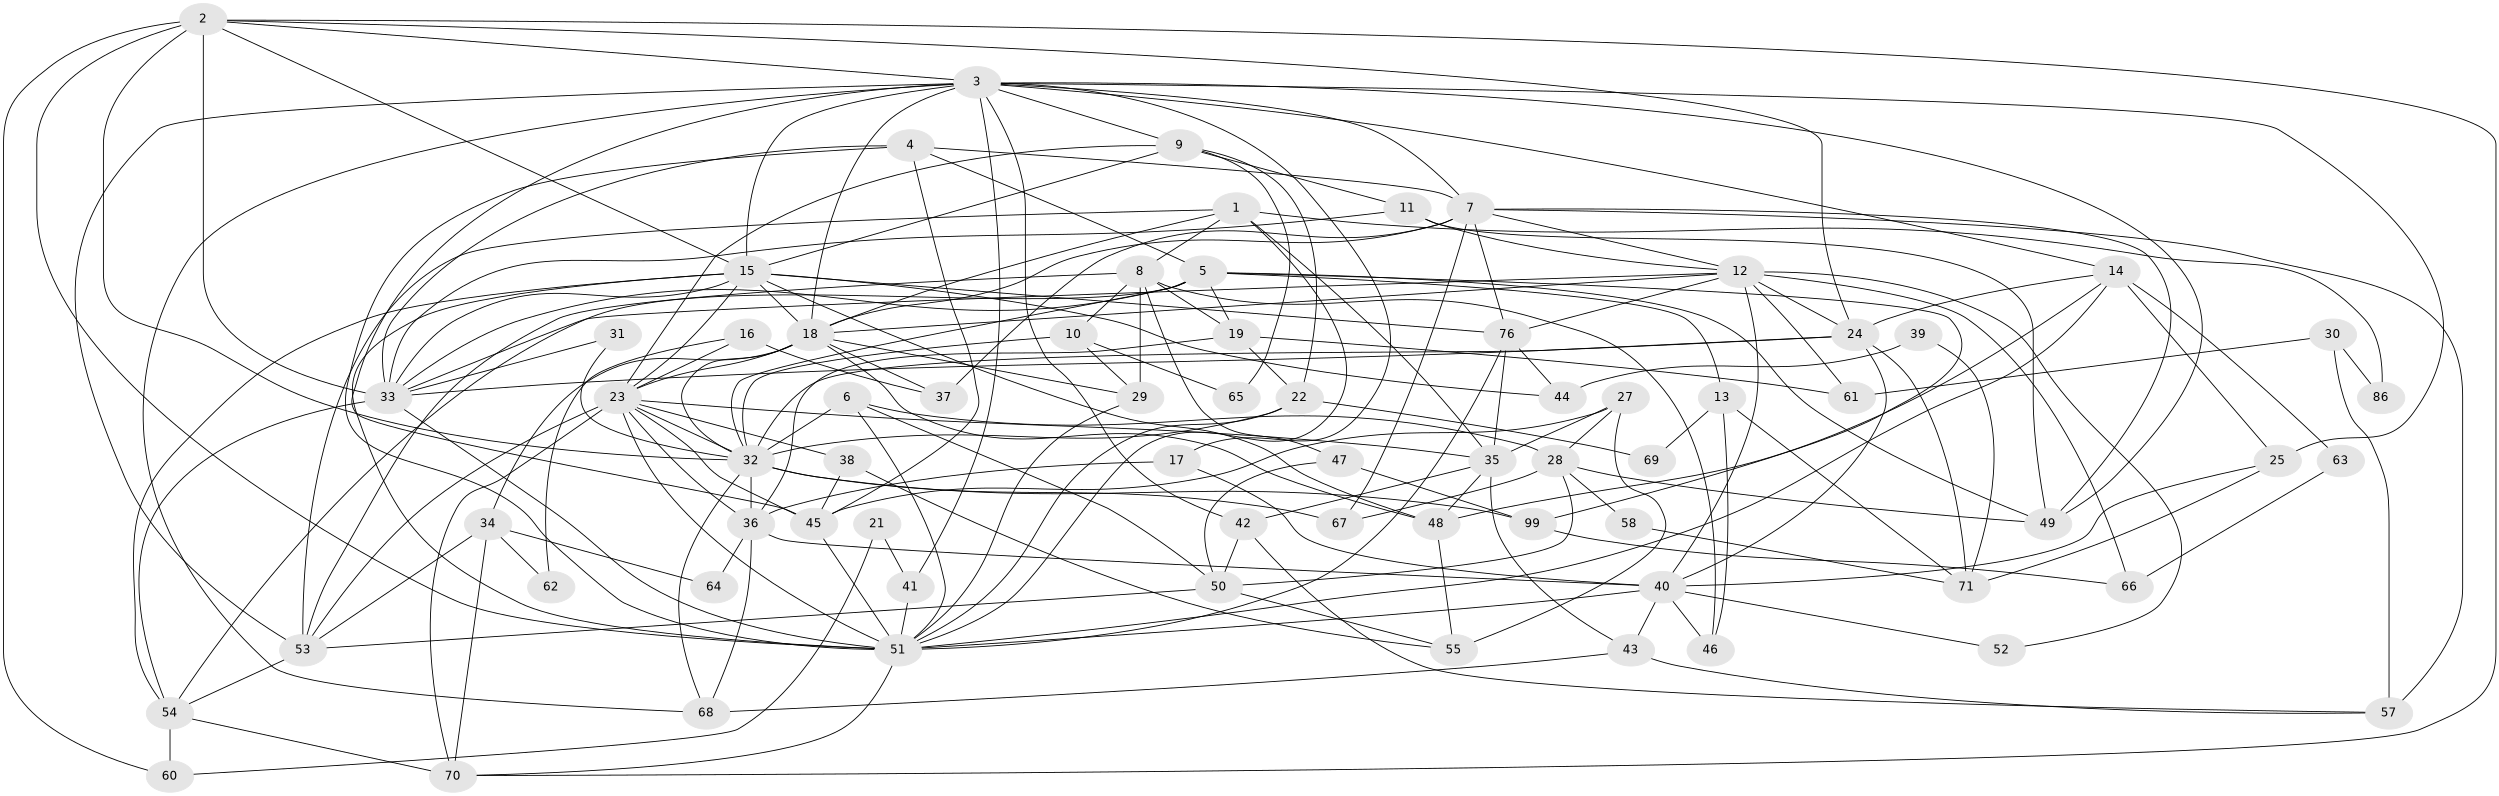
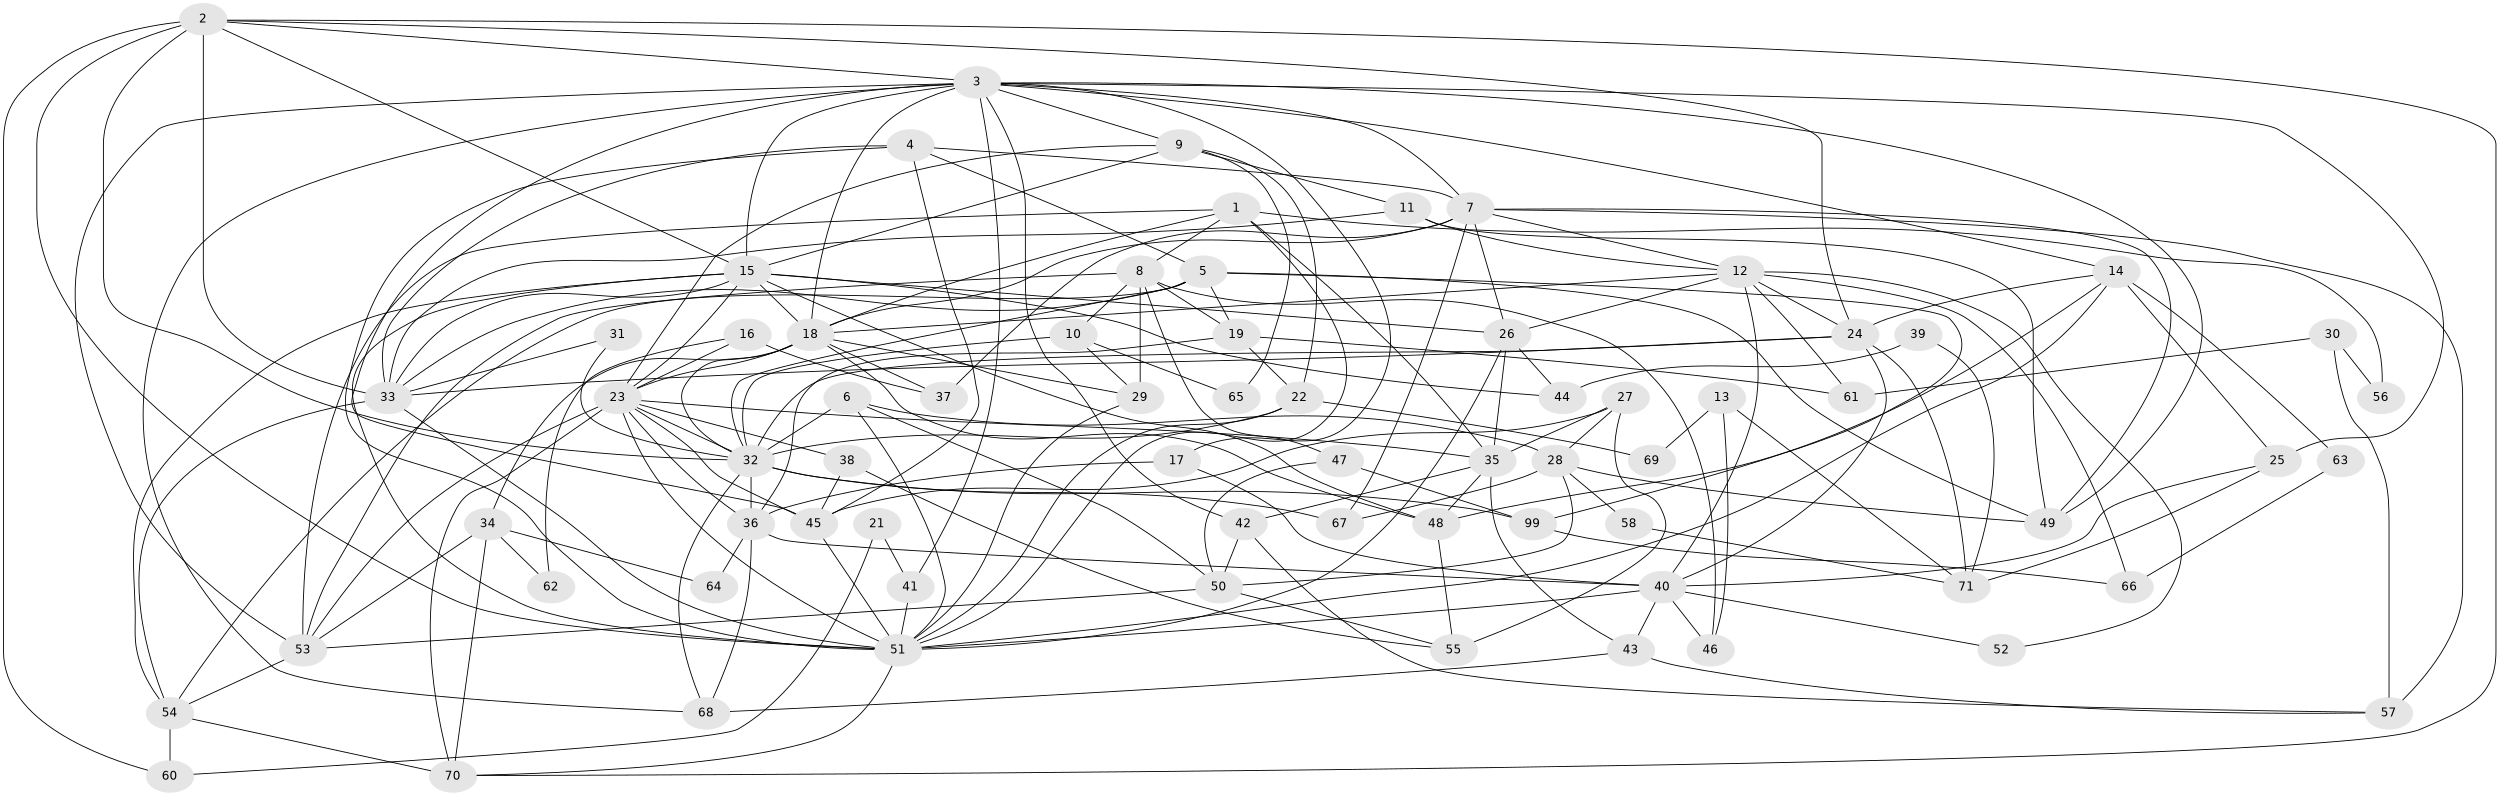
(1494, 289) -> none
(1221, 290) -> none
(1507, 335) -> (1507, 335)
(2381, 398) -> (2381, 398)
